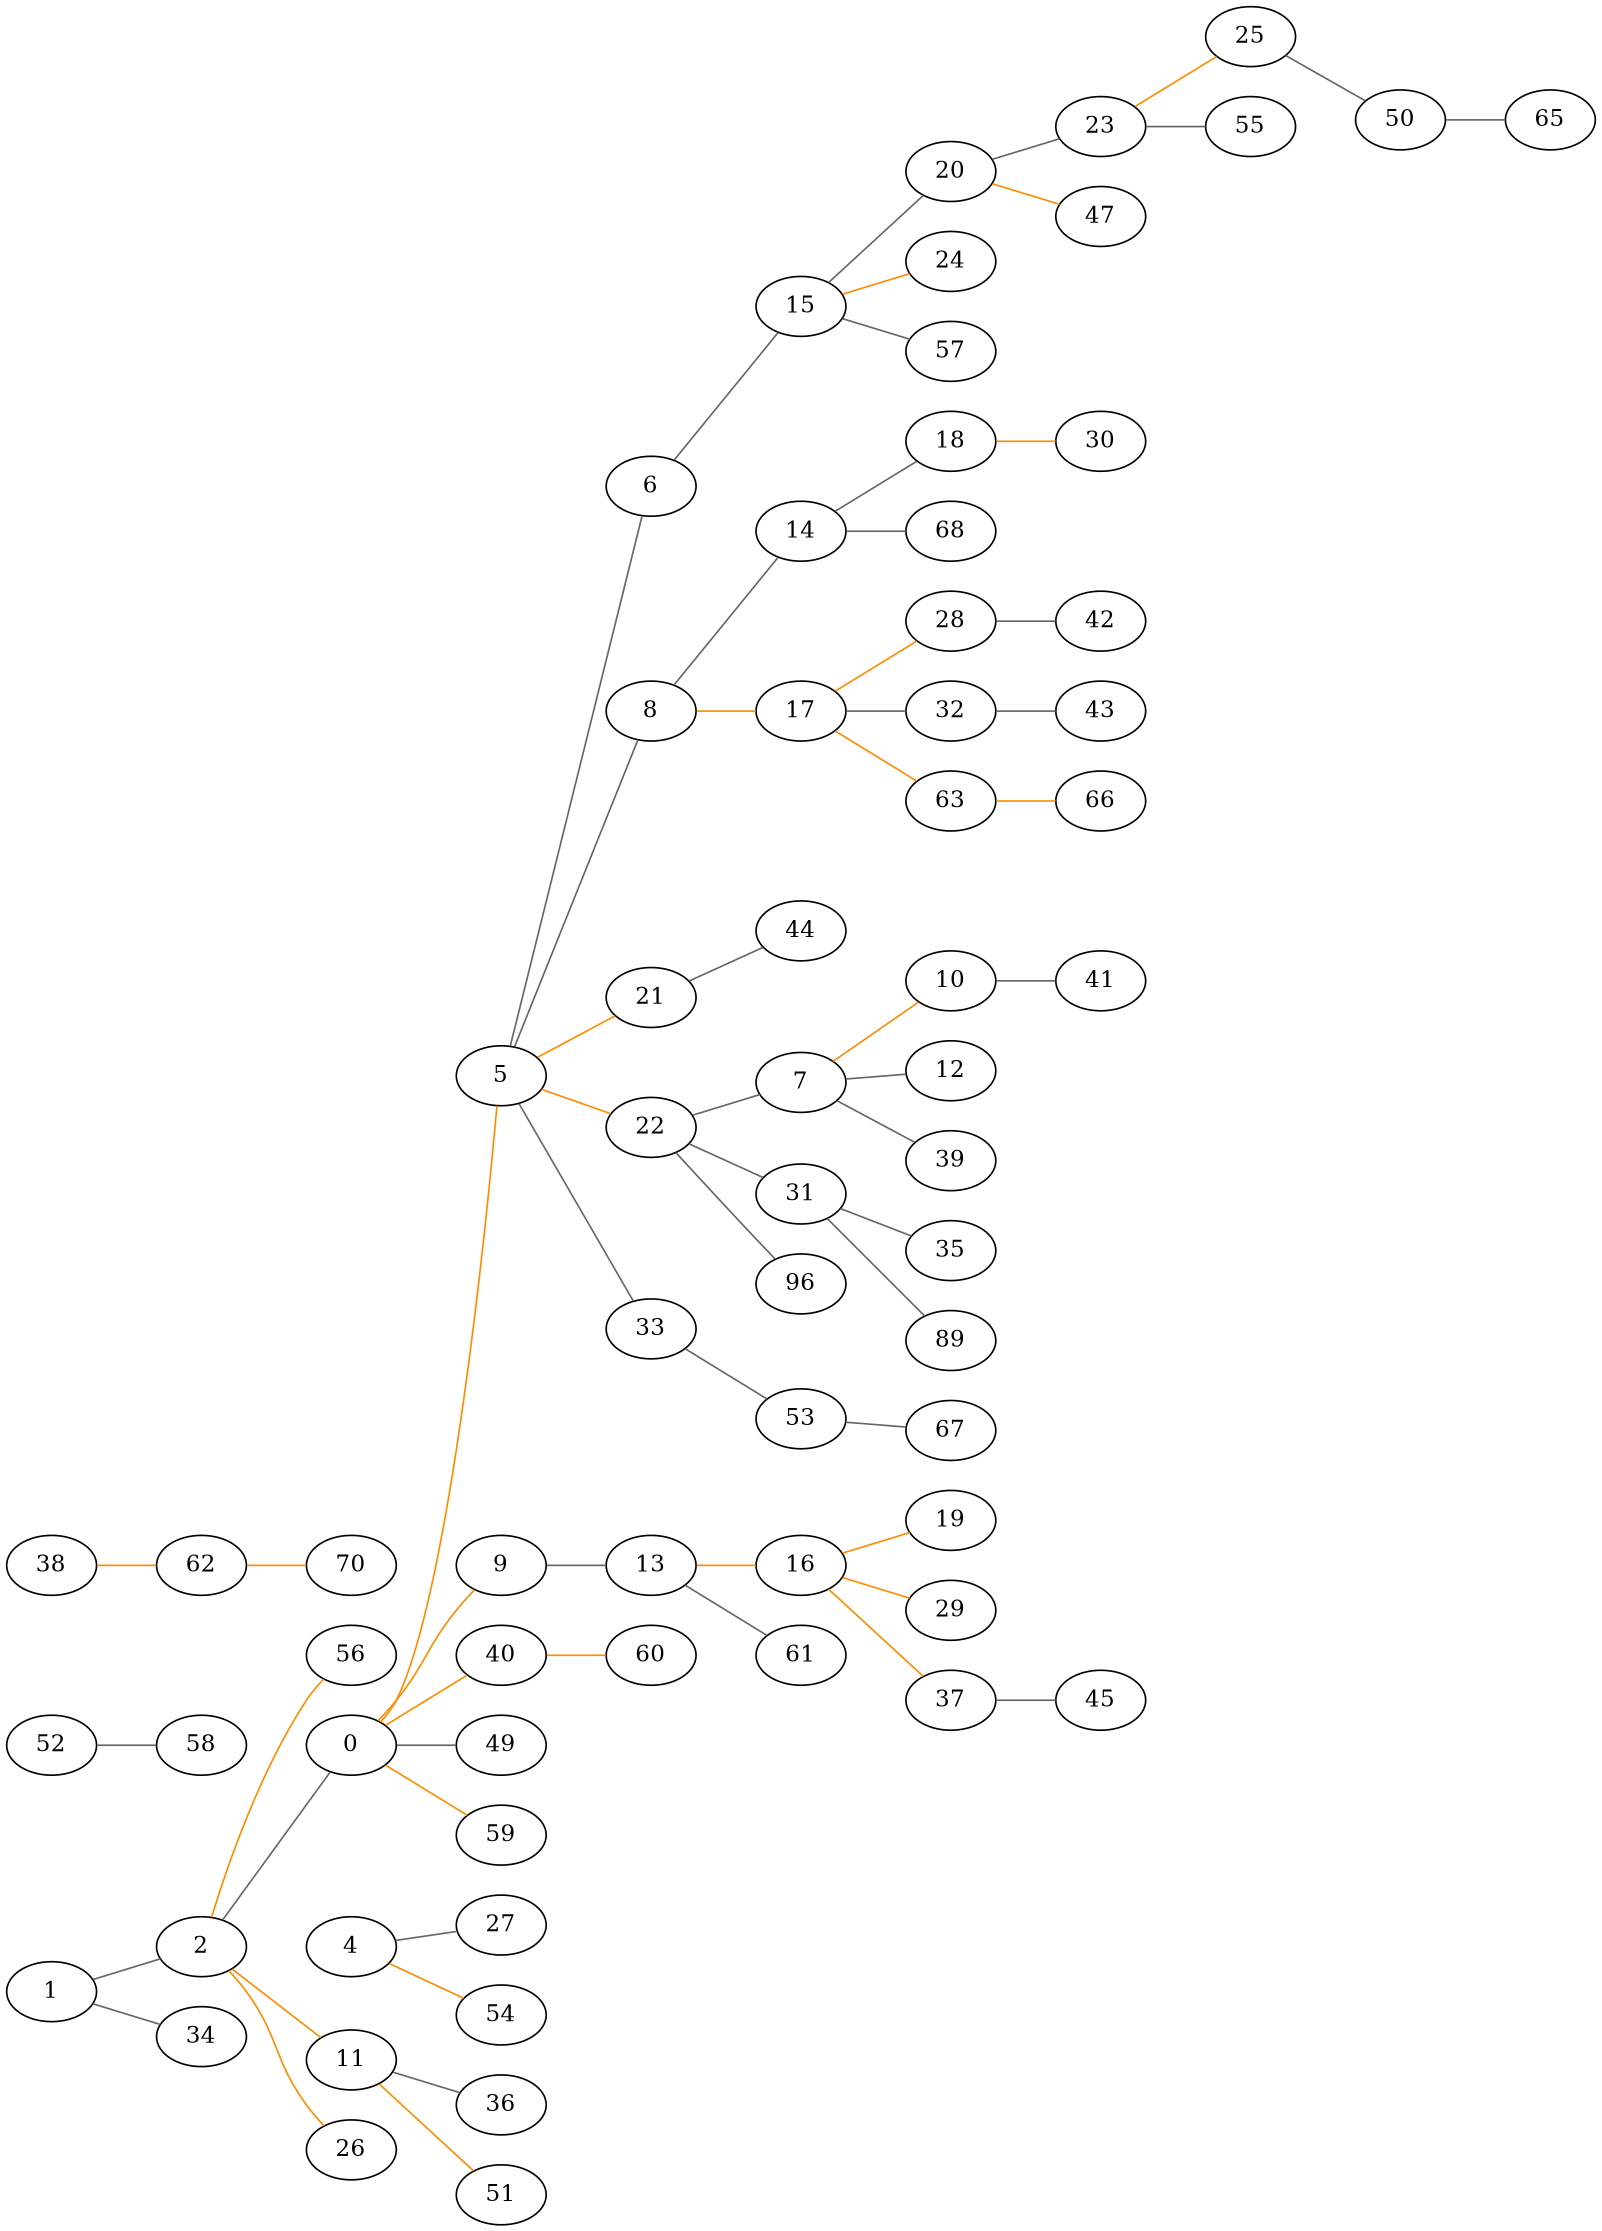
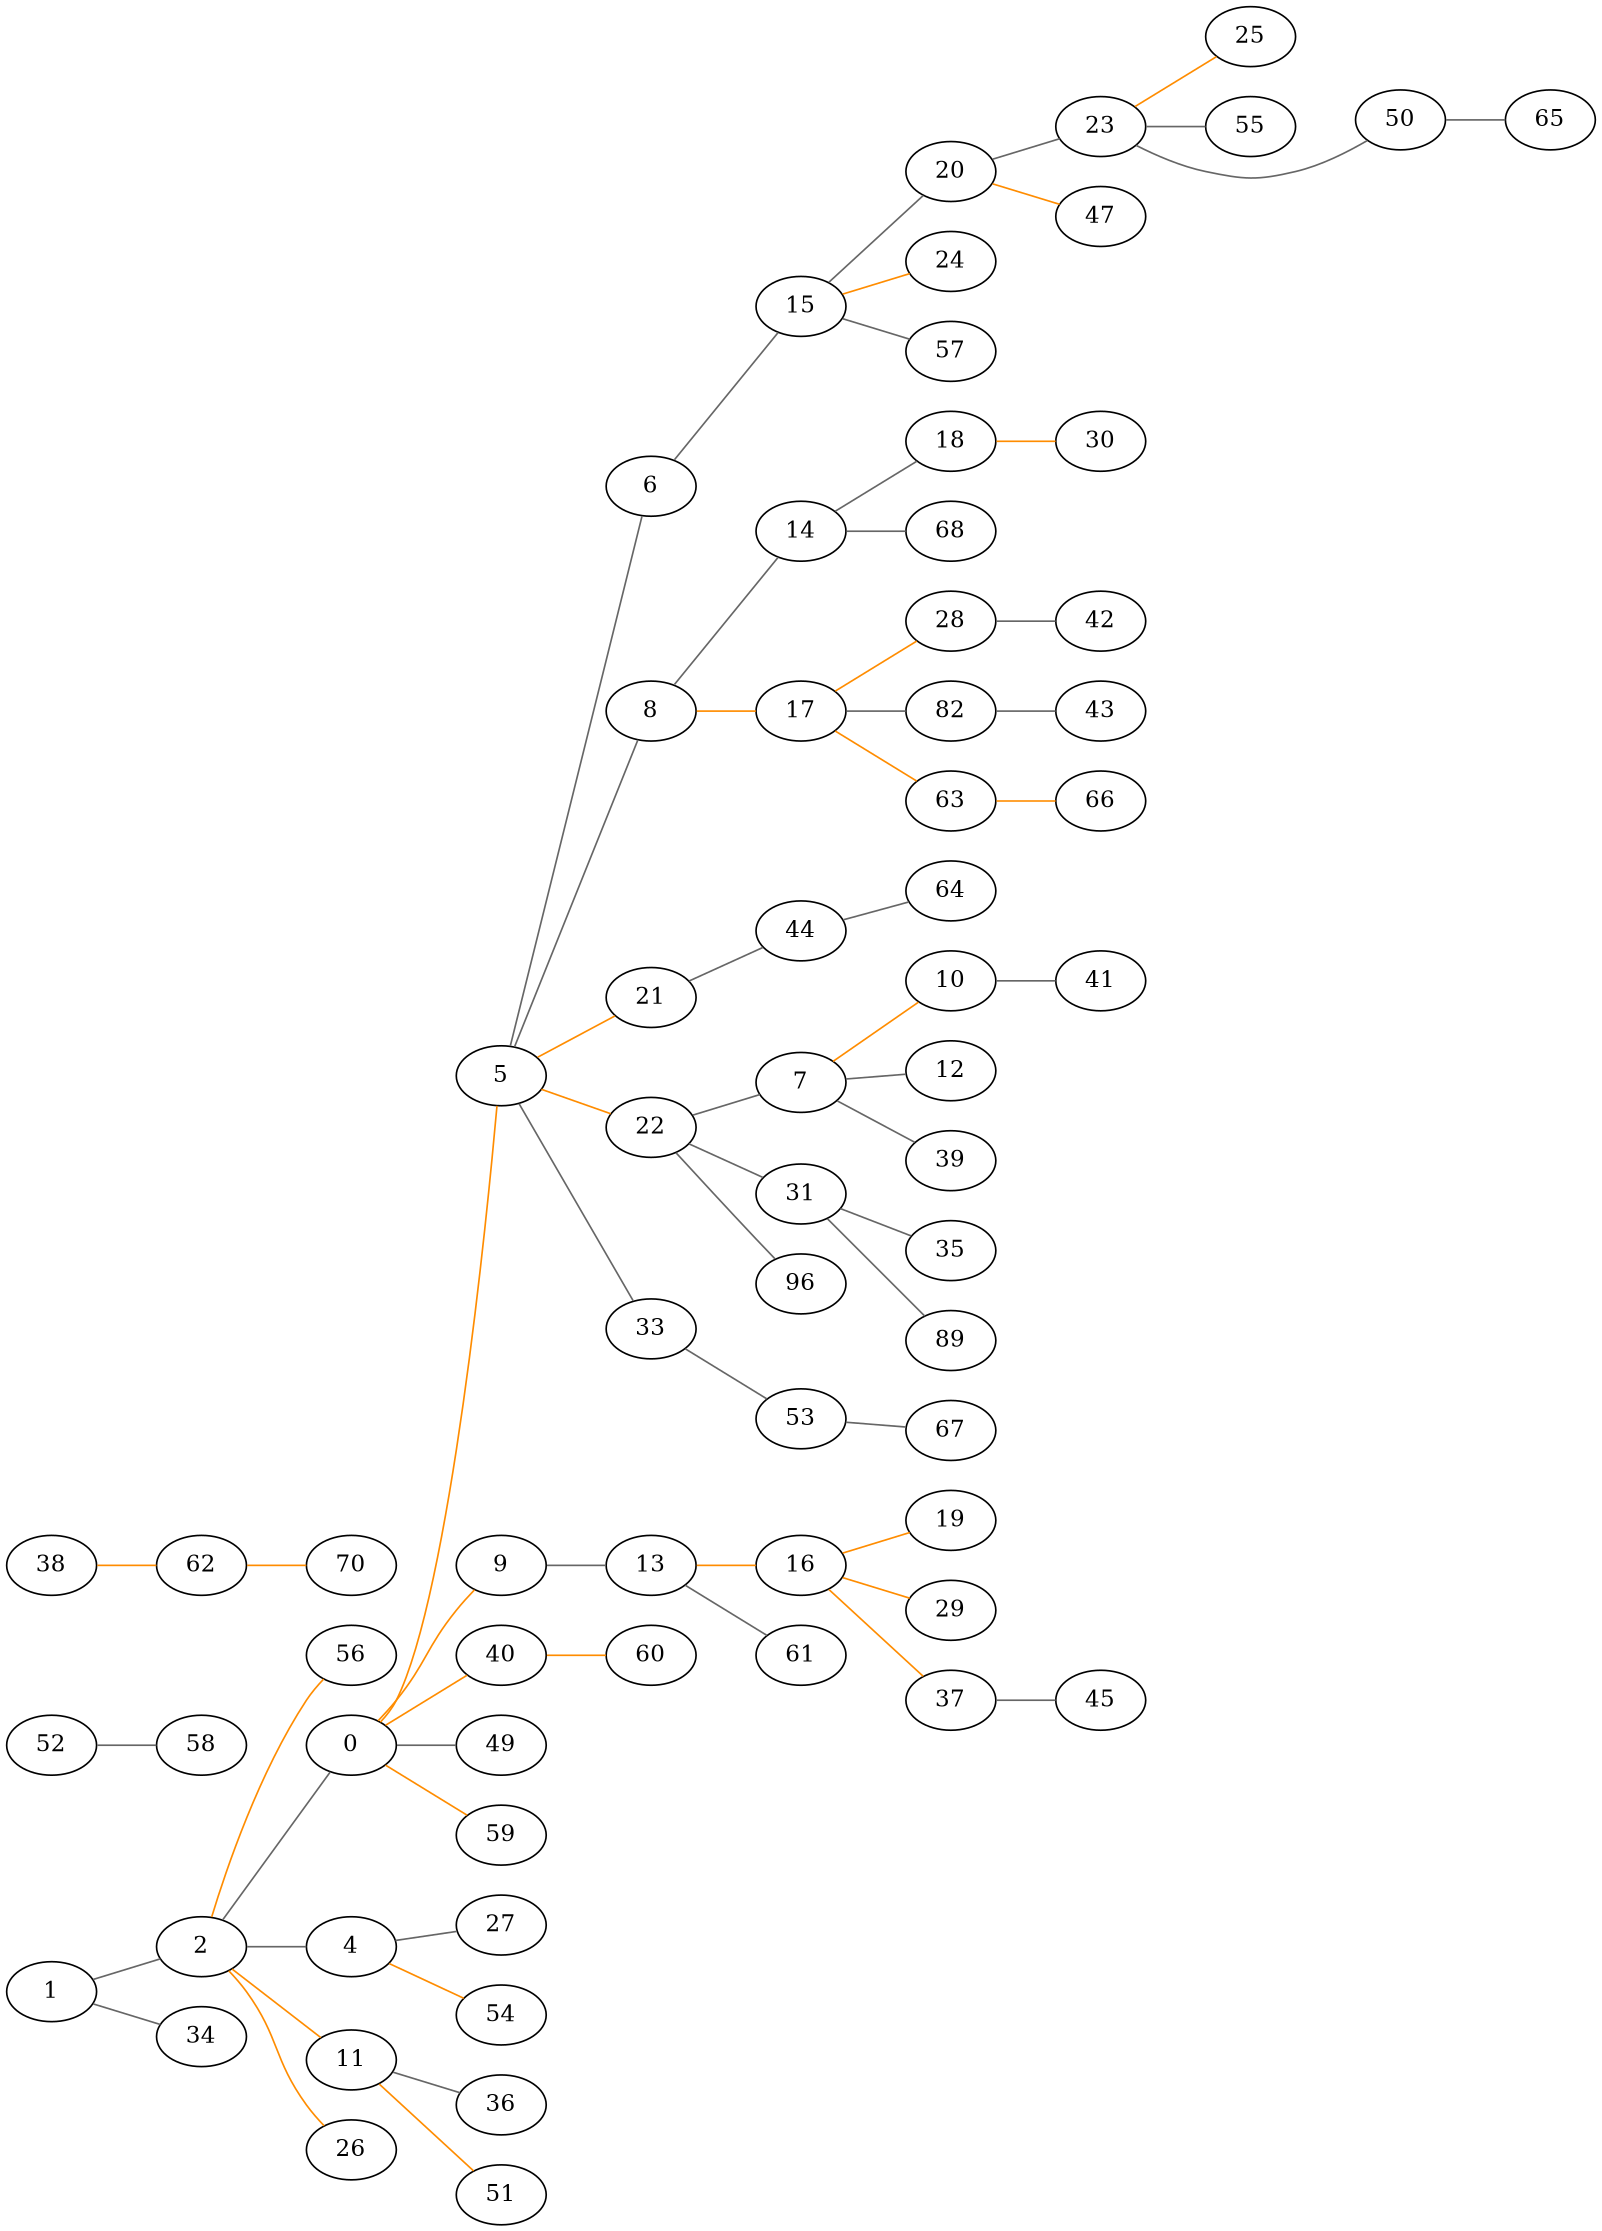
(1325, 78) -> (1253, 178)
(951, 711) -> (951, 711)
none -> (951, 891)
none -> (277, 1947)
